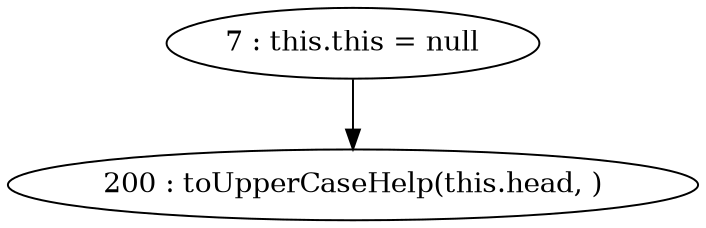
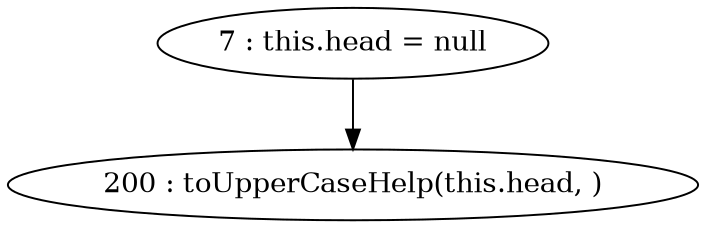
(353, 43) -> (353, 43)
